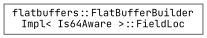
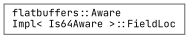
(103, 19) -> (94, 19)
